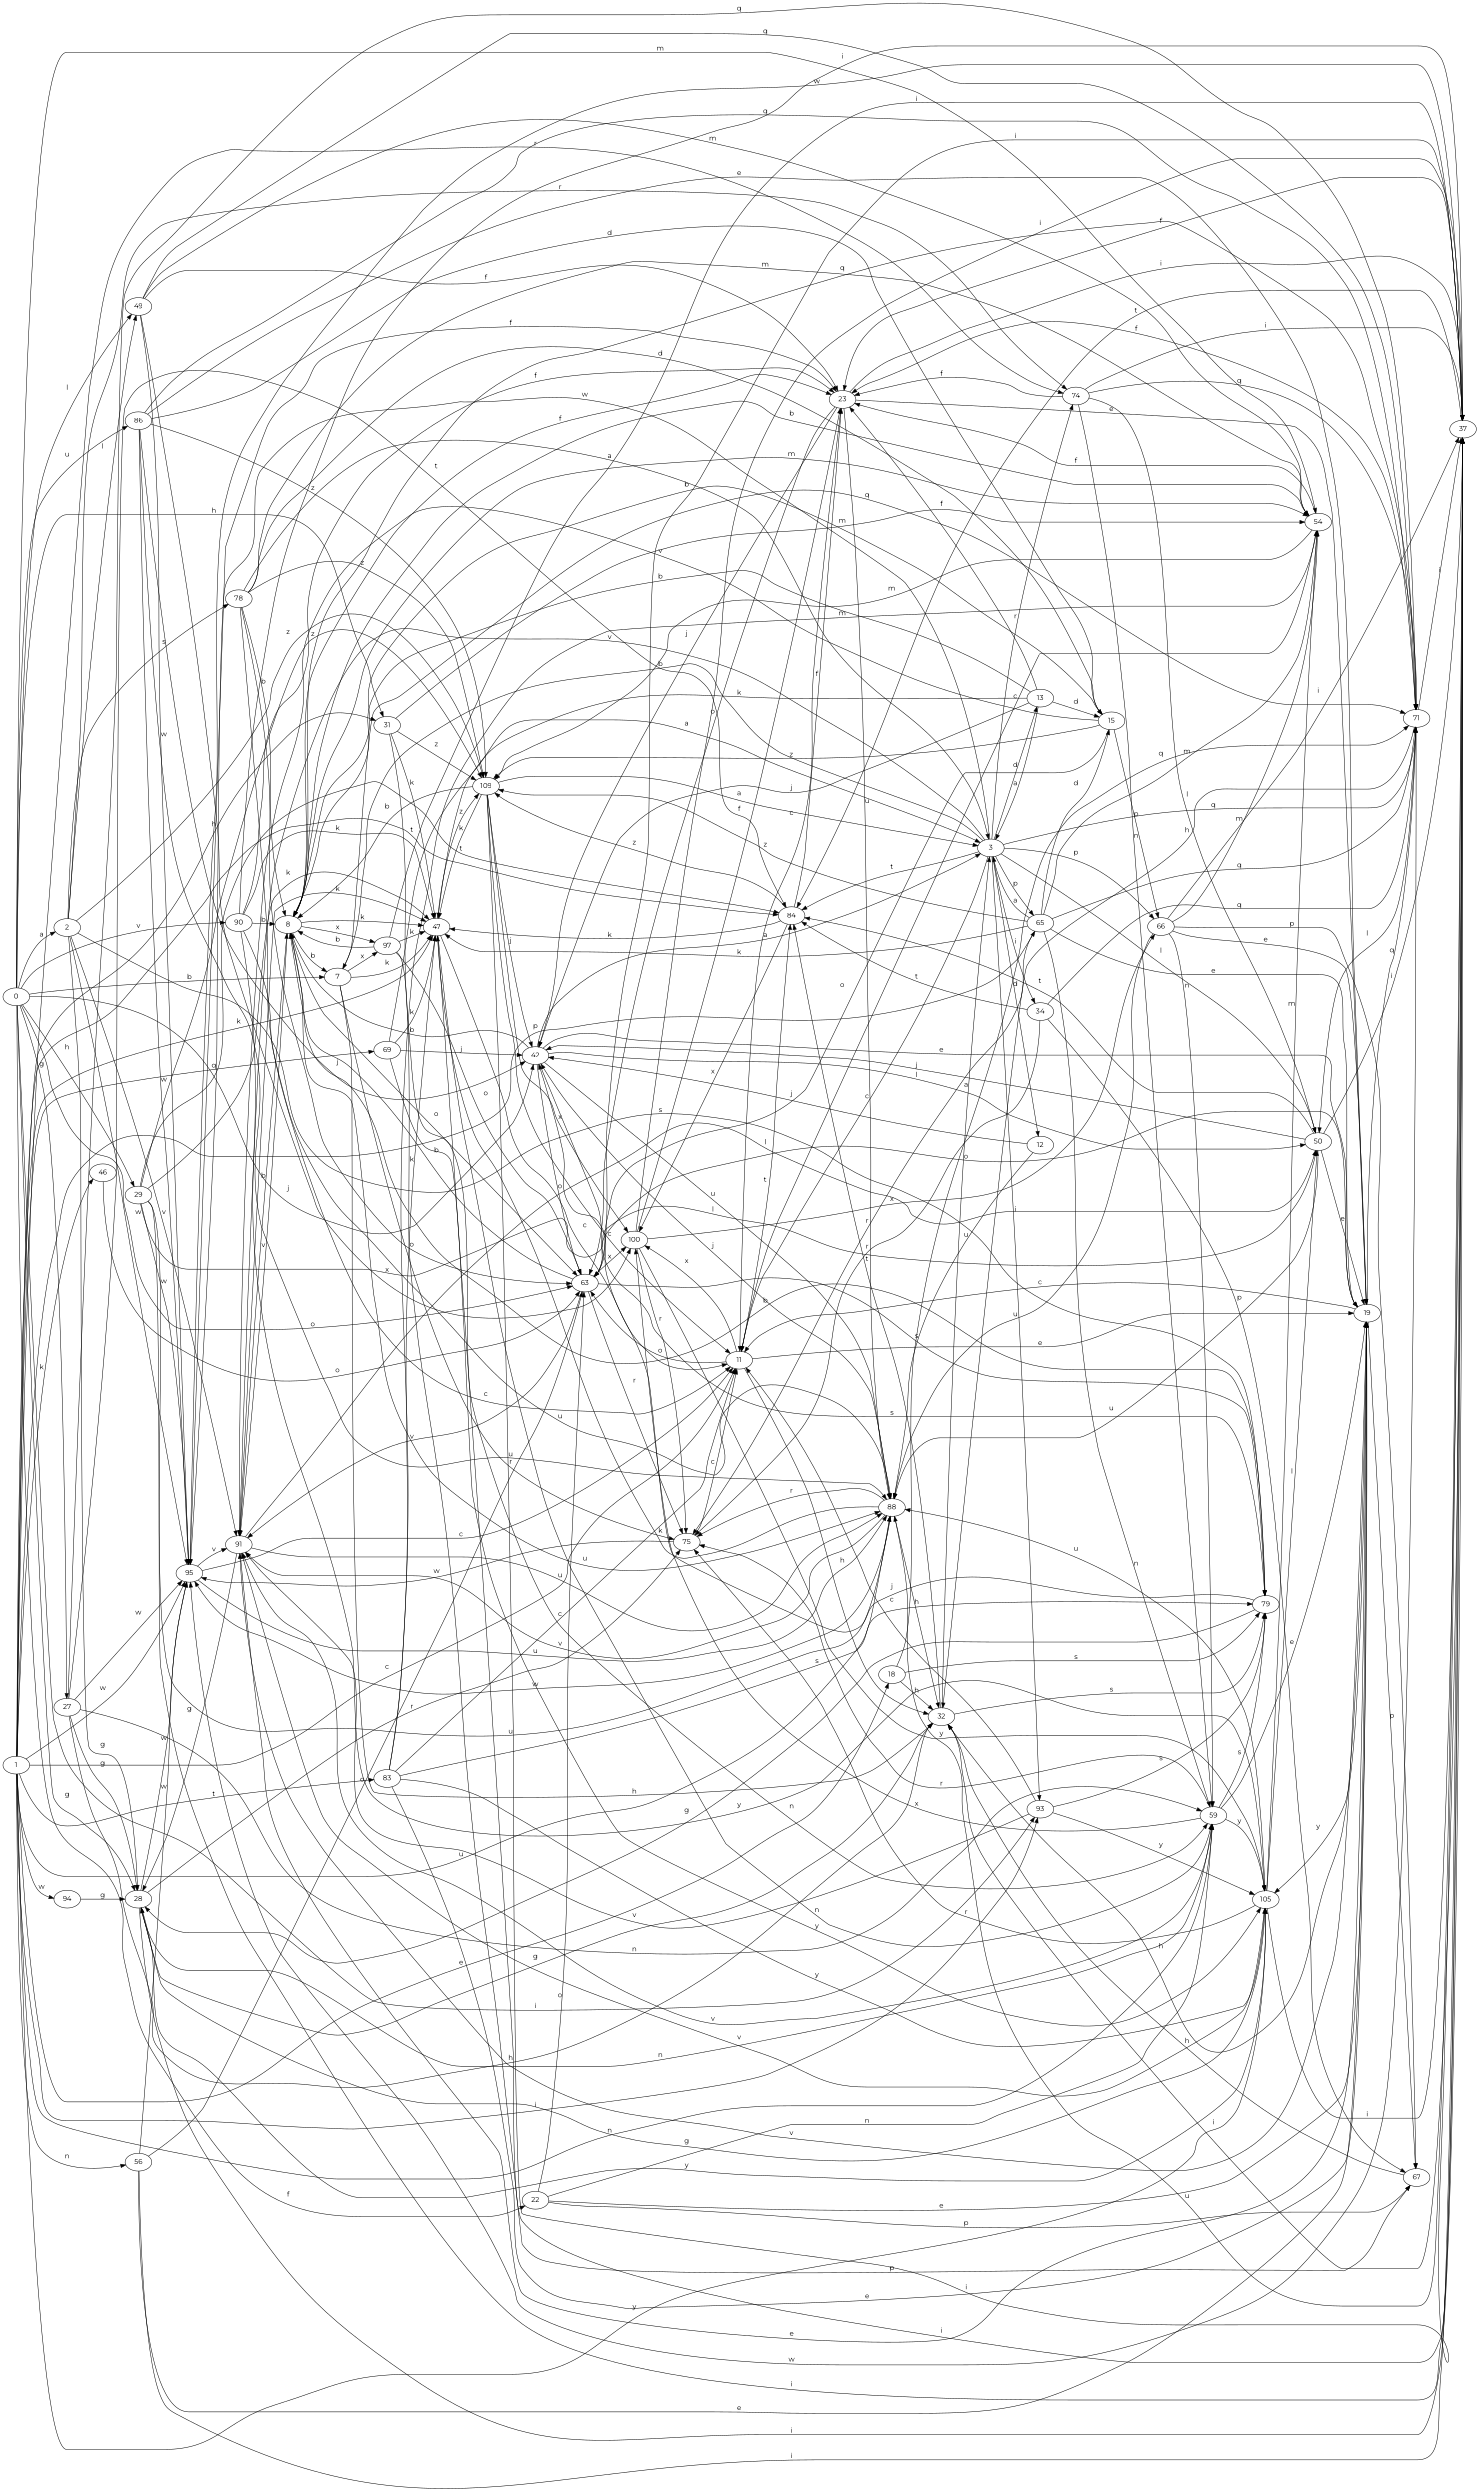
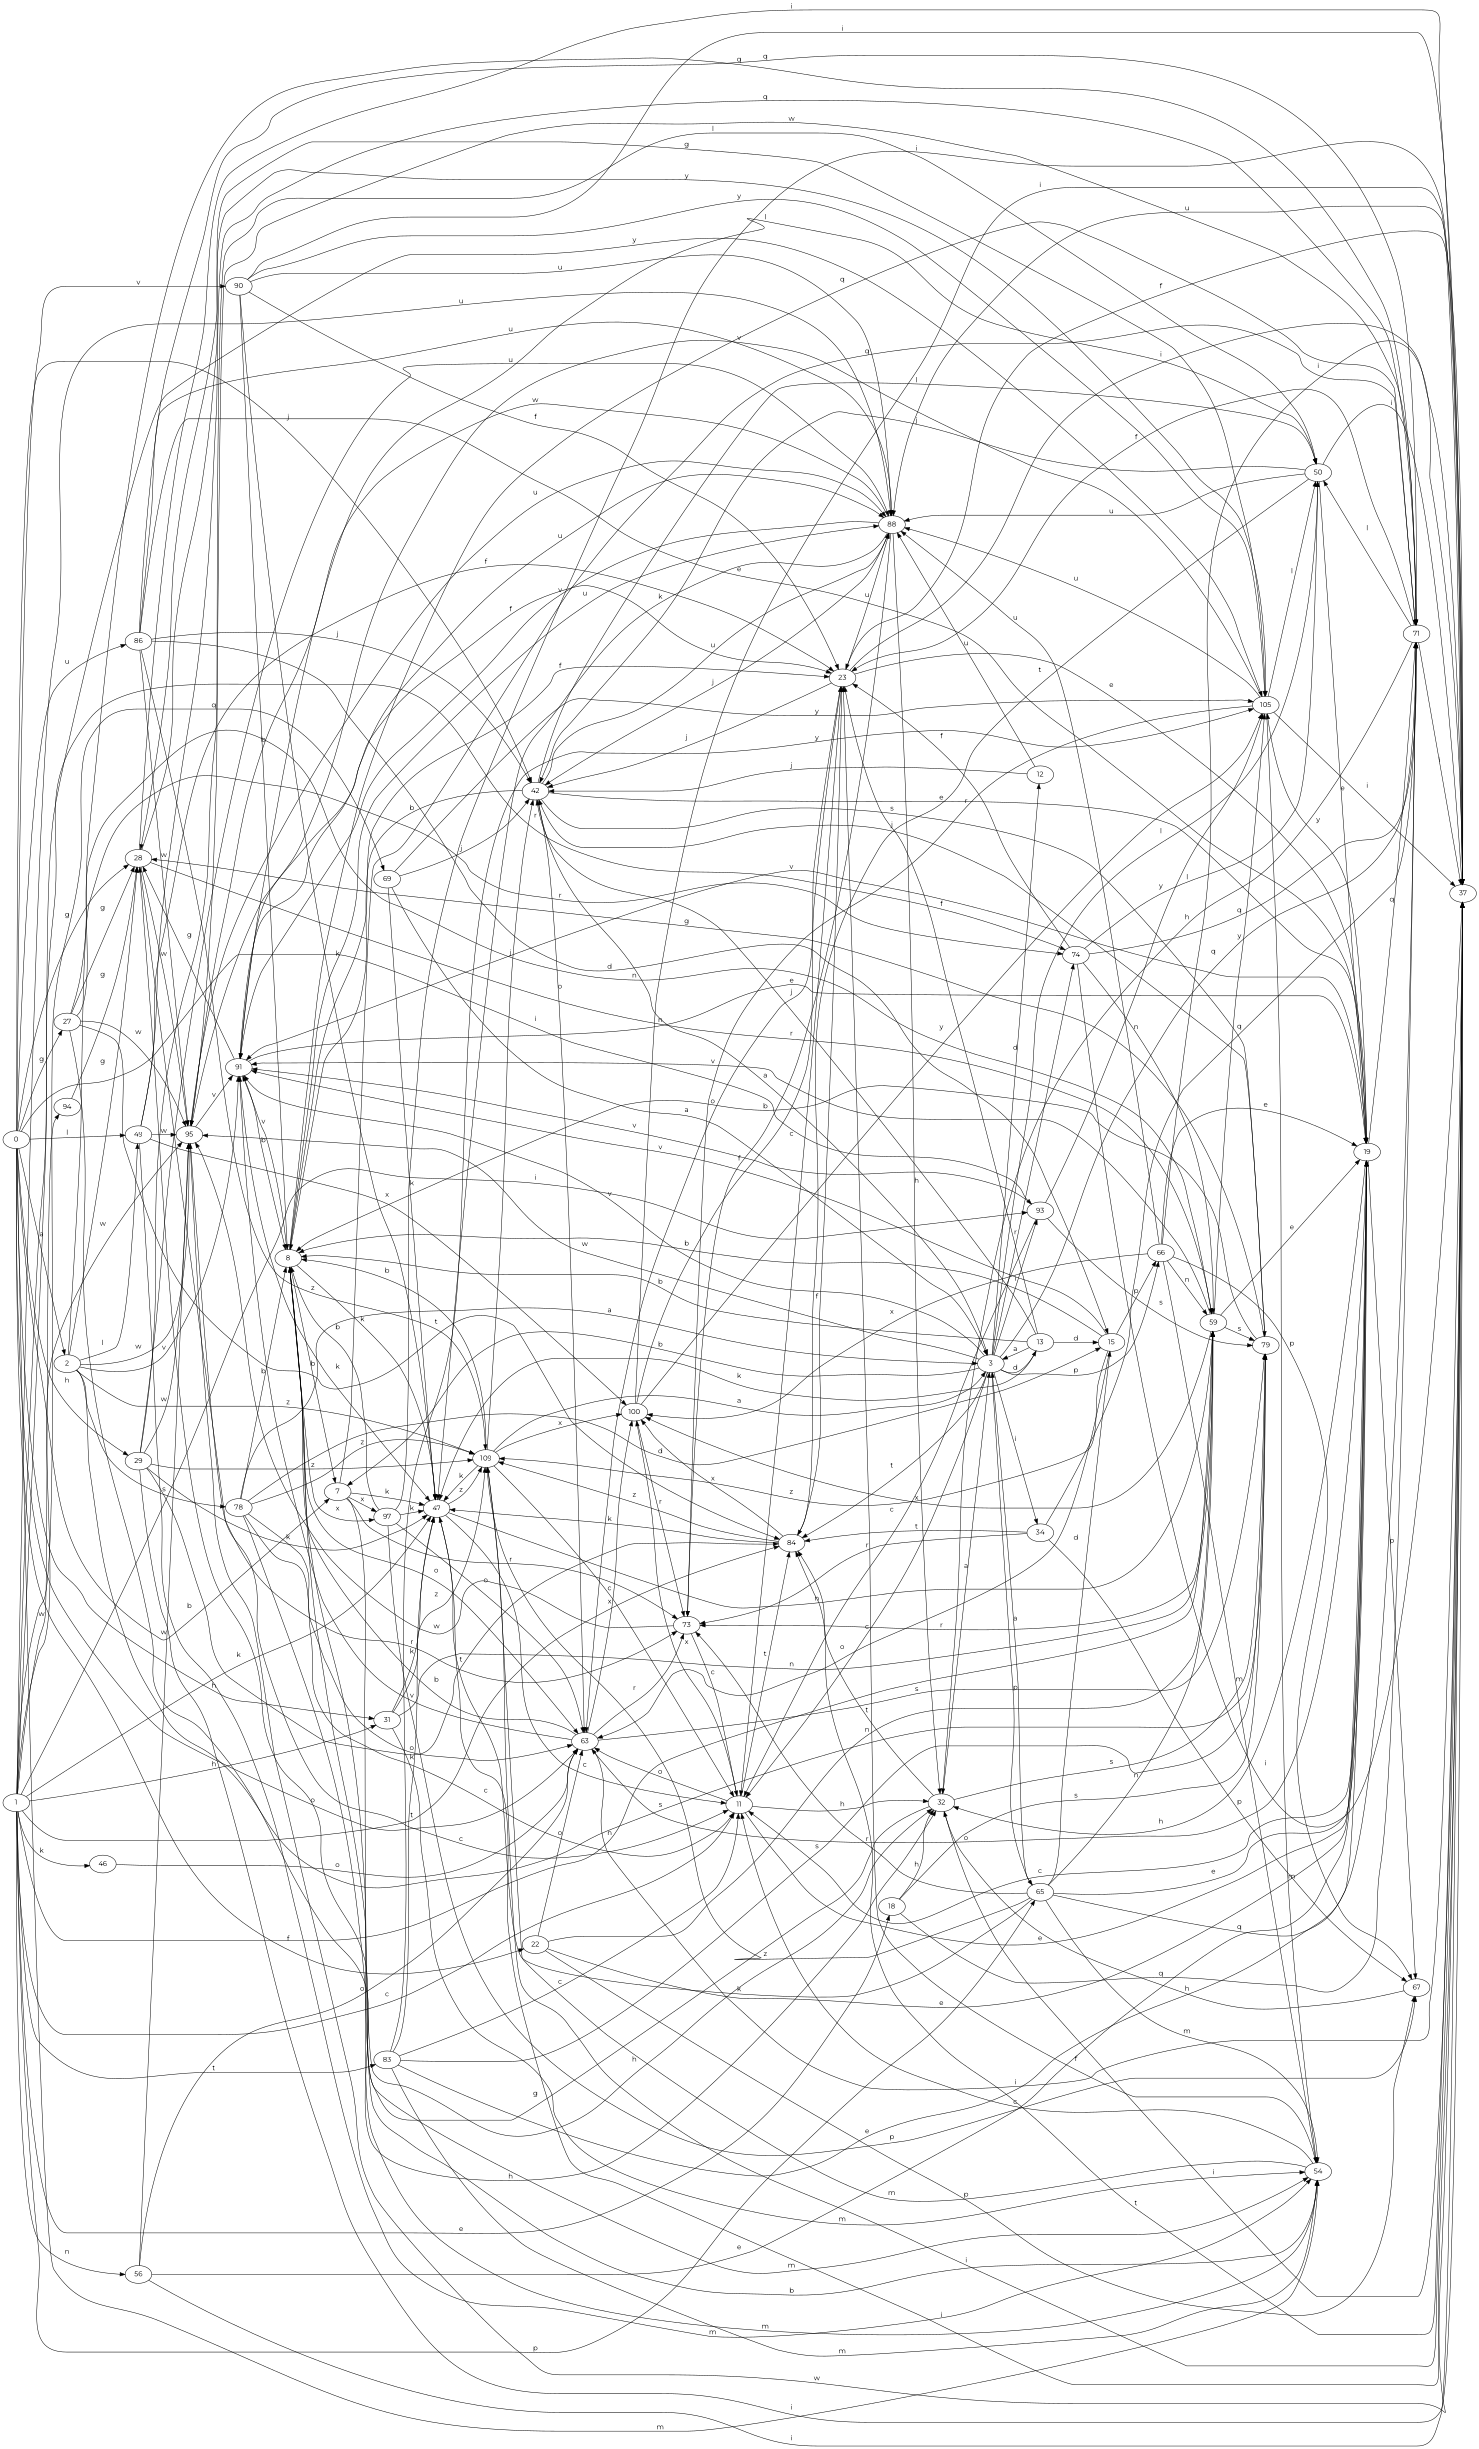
(977, 1196) -> (892, 1323)
(687, 1542) -> (687, 1625)
